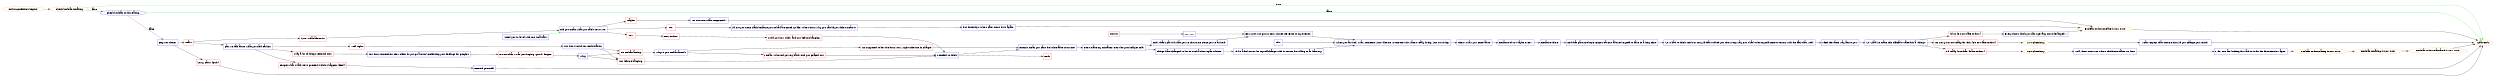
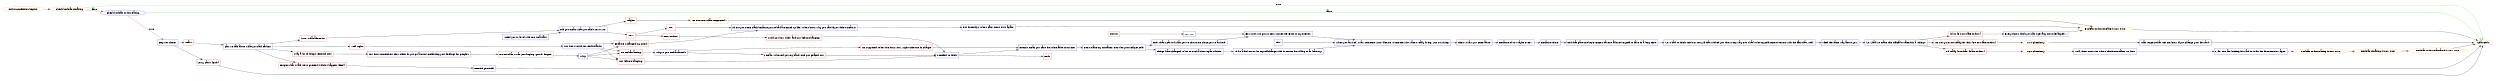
(709, 20) -> (709, 20)
(636, 28) -> (650, 32)
(152, 29) -> (152, 29)
(554, 33) -> (554, 33)
(246, 39) -> (285, 42)
(2175, 43) -> (2175, 43)
none -> (631, 44)
